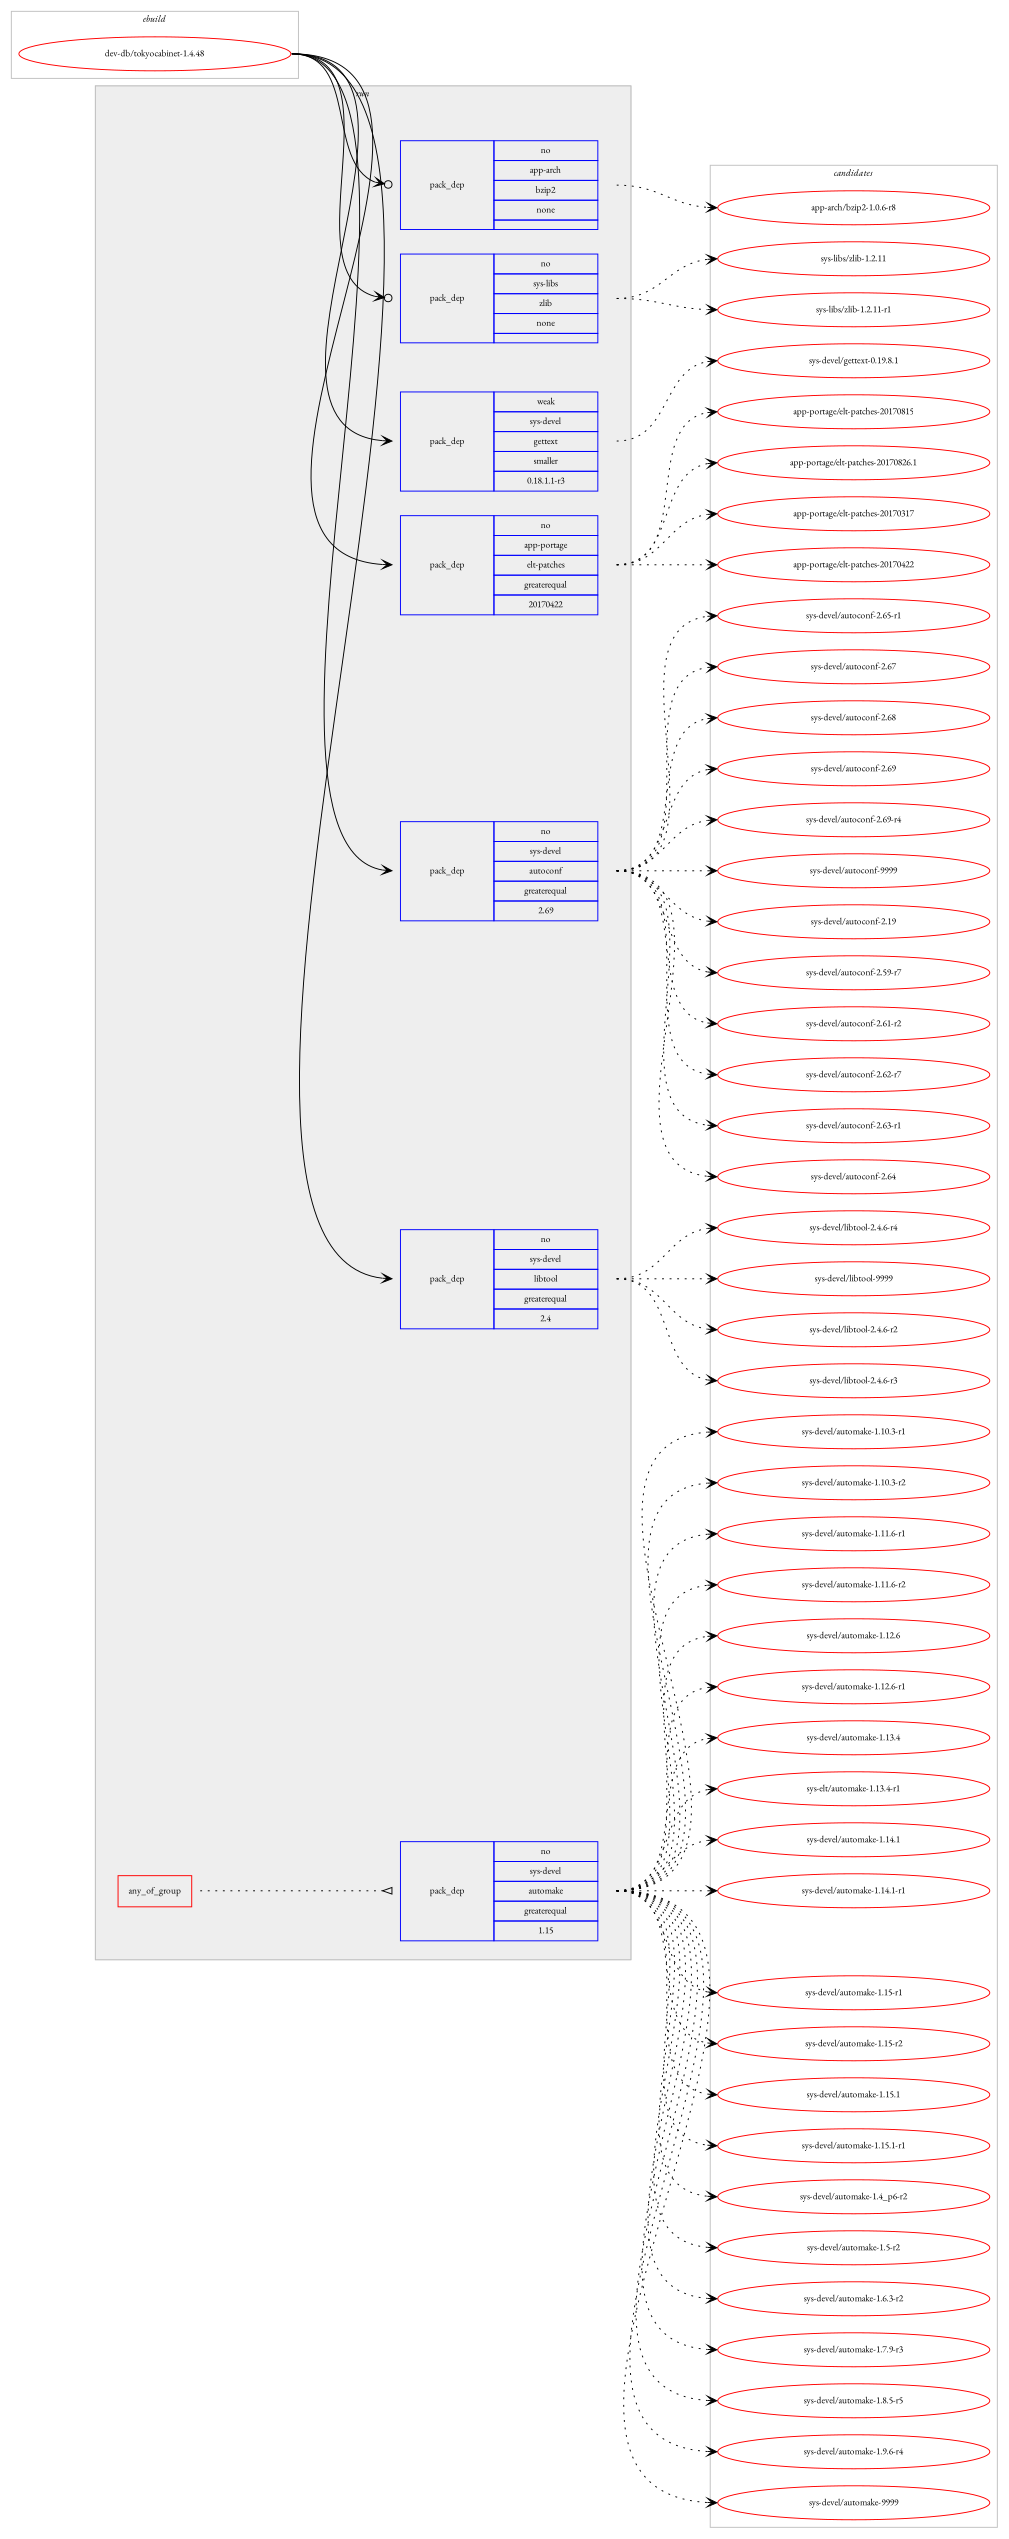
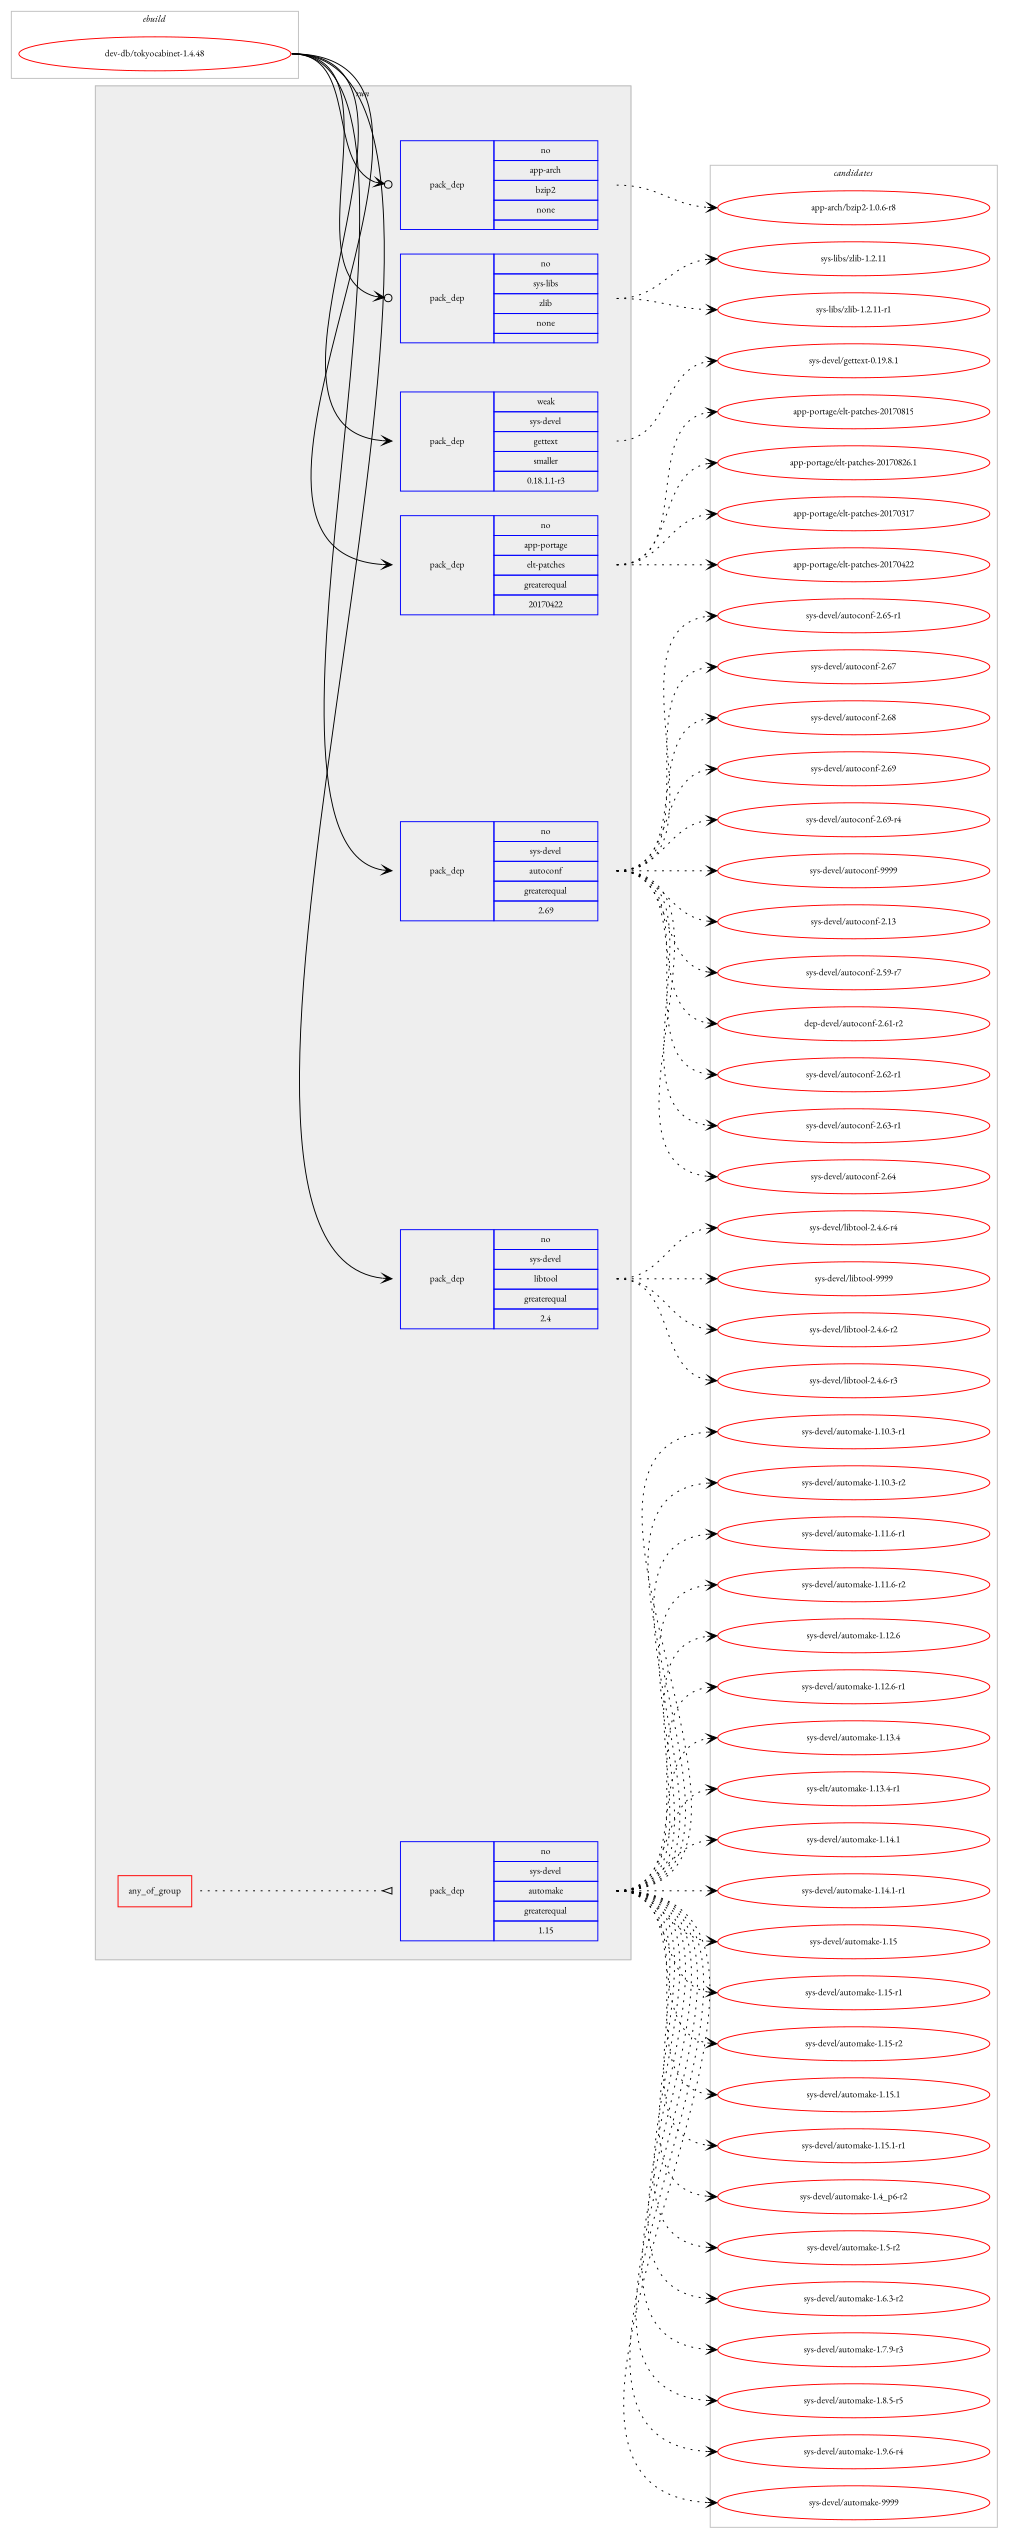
(854, 922) -> (854, 922)
(854, 1024) -> (854, 1024)
(854, 1075) -> (854, 1075)
none -> (854, 1942)
